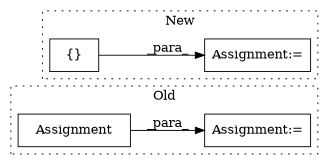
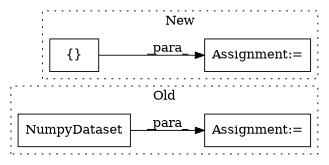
(74, 130) -> (74, 130)
